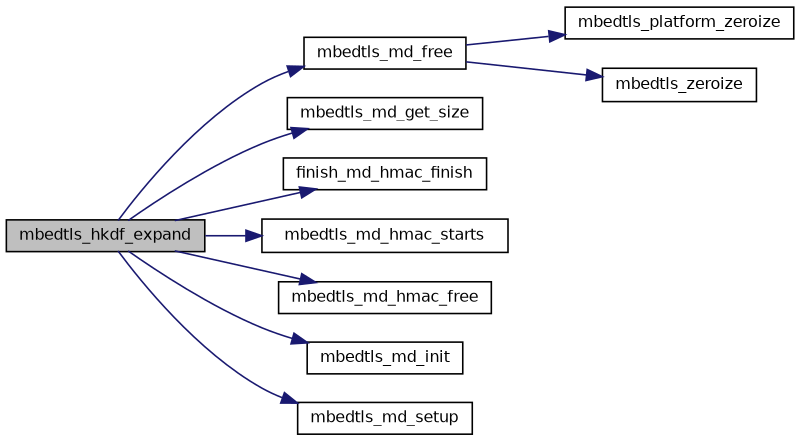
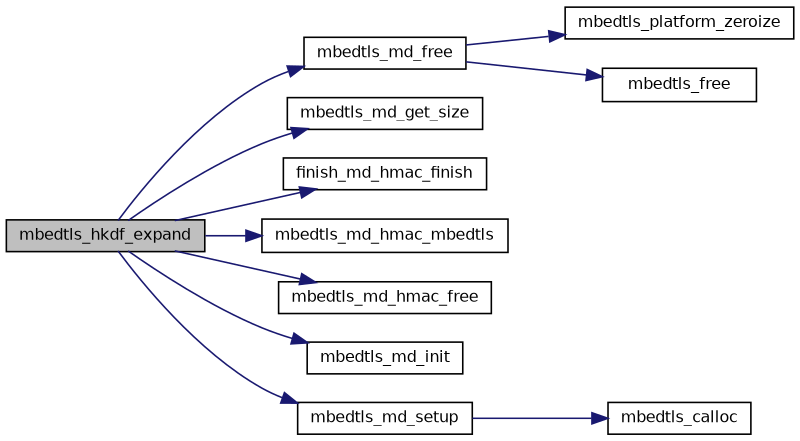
(679, 85) -> (679, 85)
(385, 236) -> (385, 236)
none -> (679, 418)
